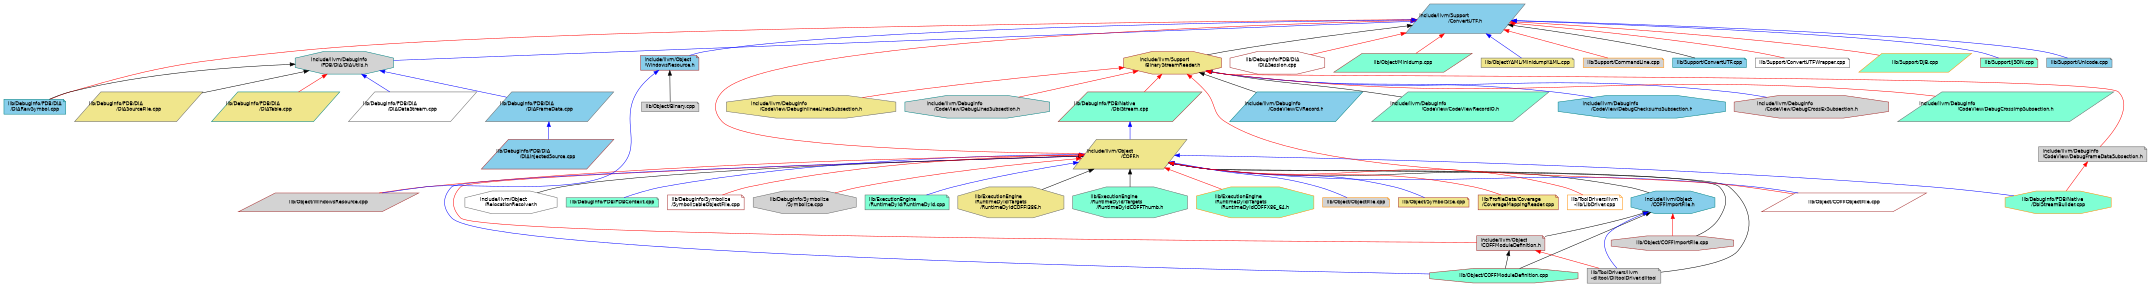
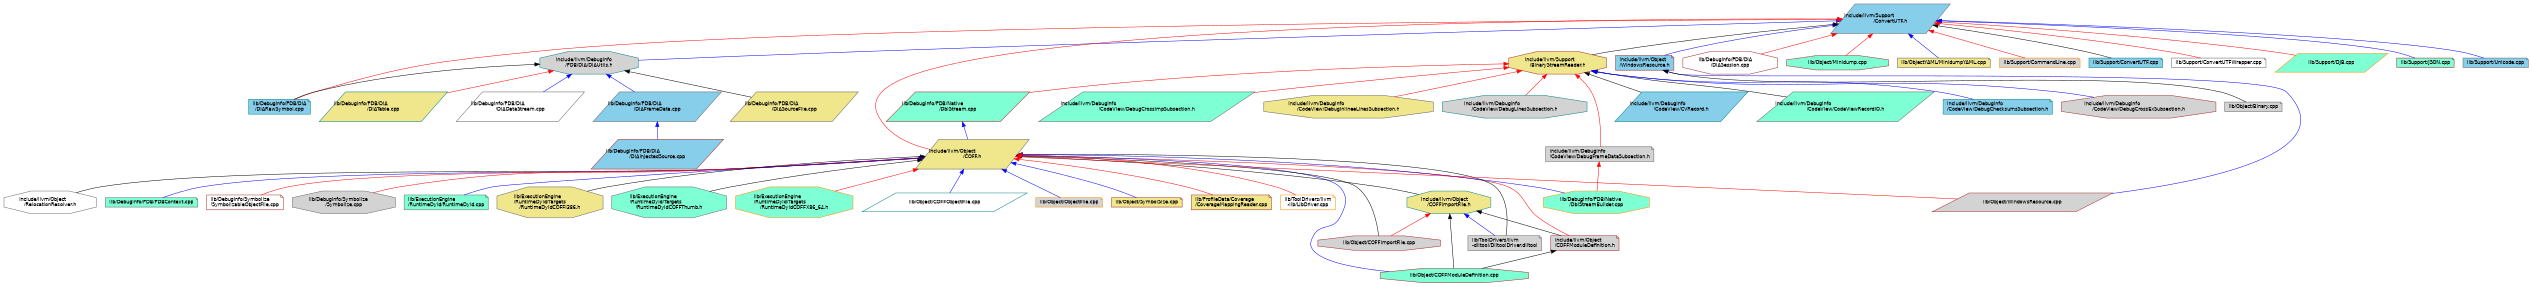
(1403, 63) -> (1838, 63)
(1642, 107) -> (1998, 107)
(1415, 166) -> none
(1673, 202) -> (1449, 202)
(1844, 202) -> (945, 202)
(1570, 260) -> none
